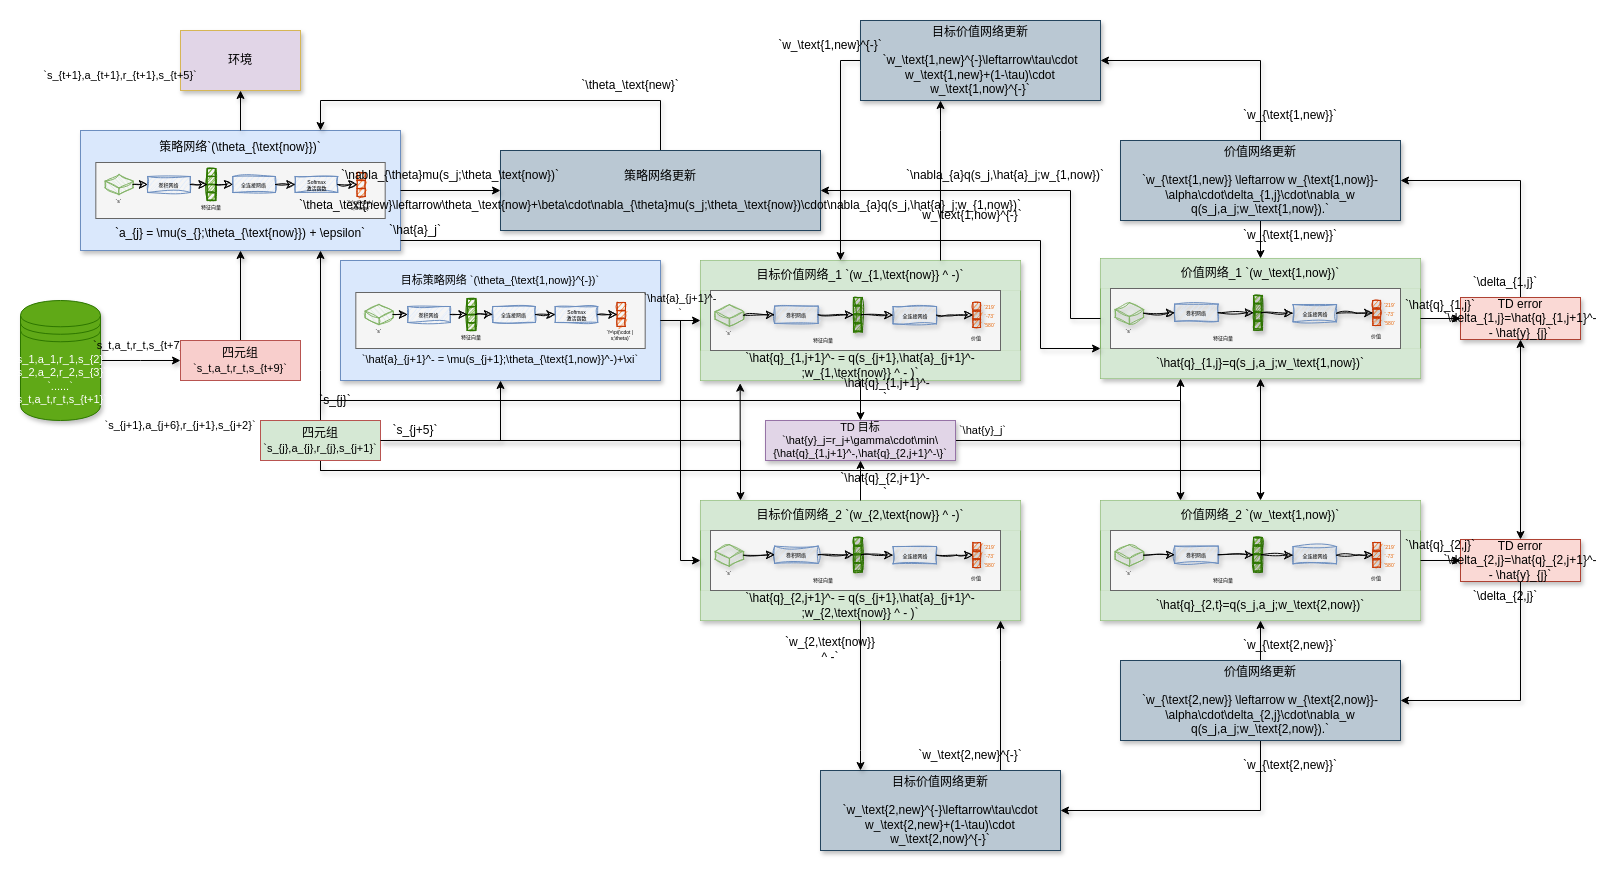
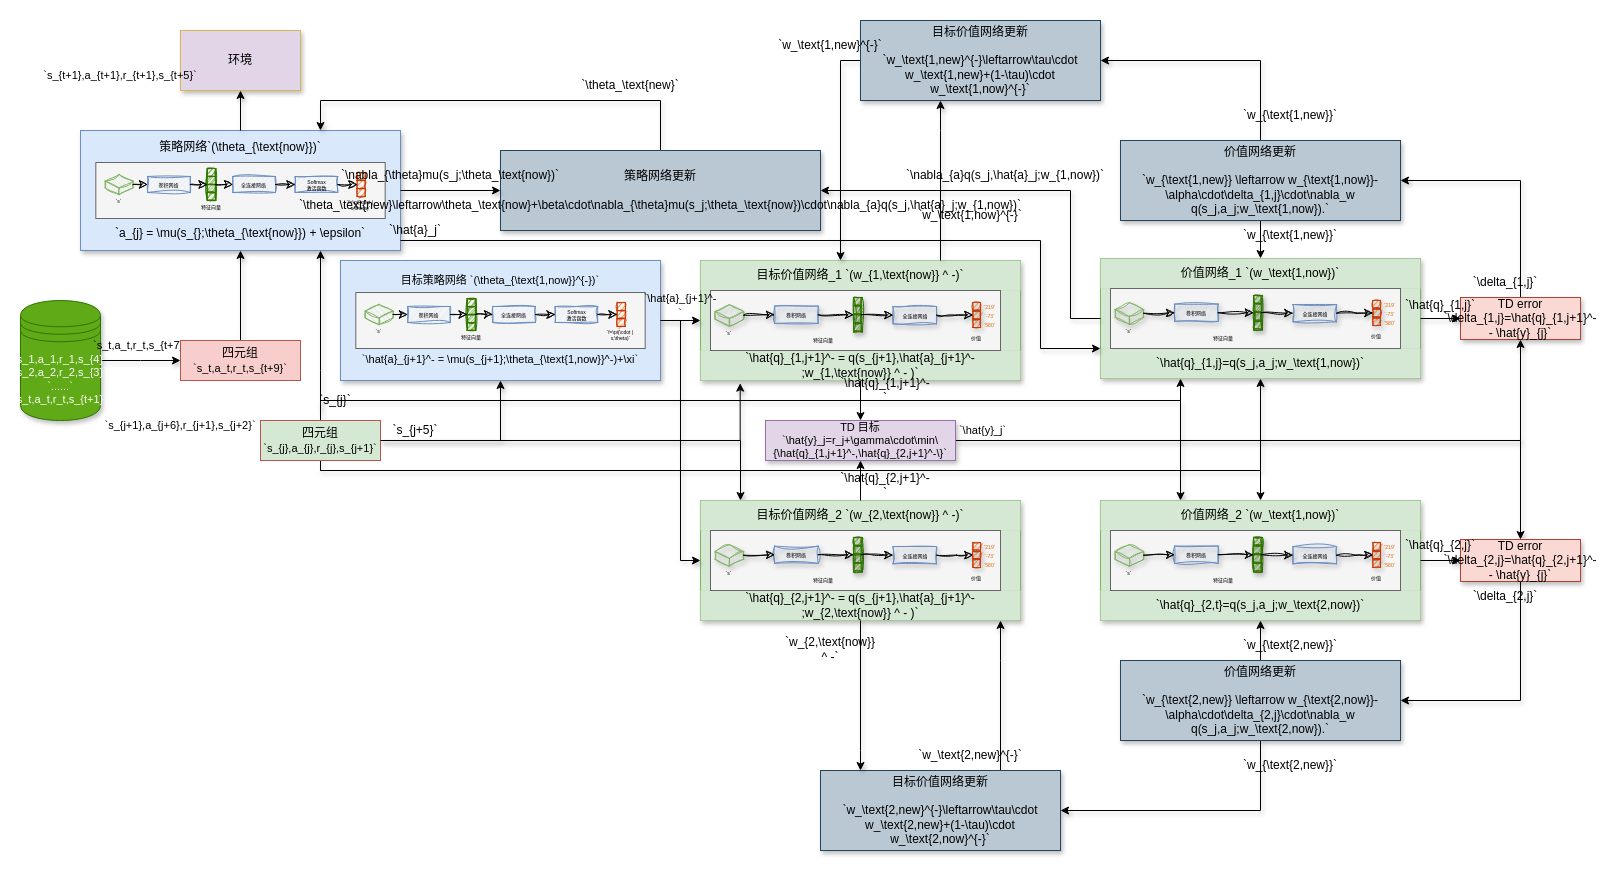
(61, 380) -> (61, 380)
